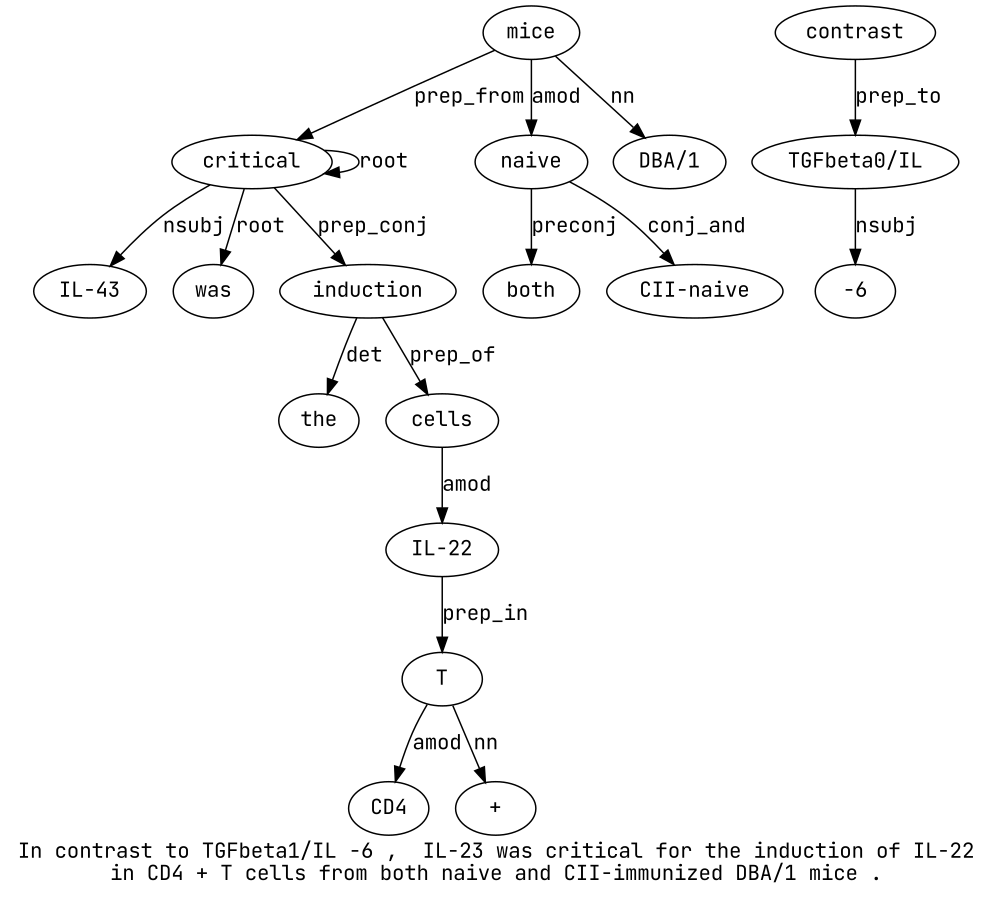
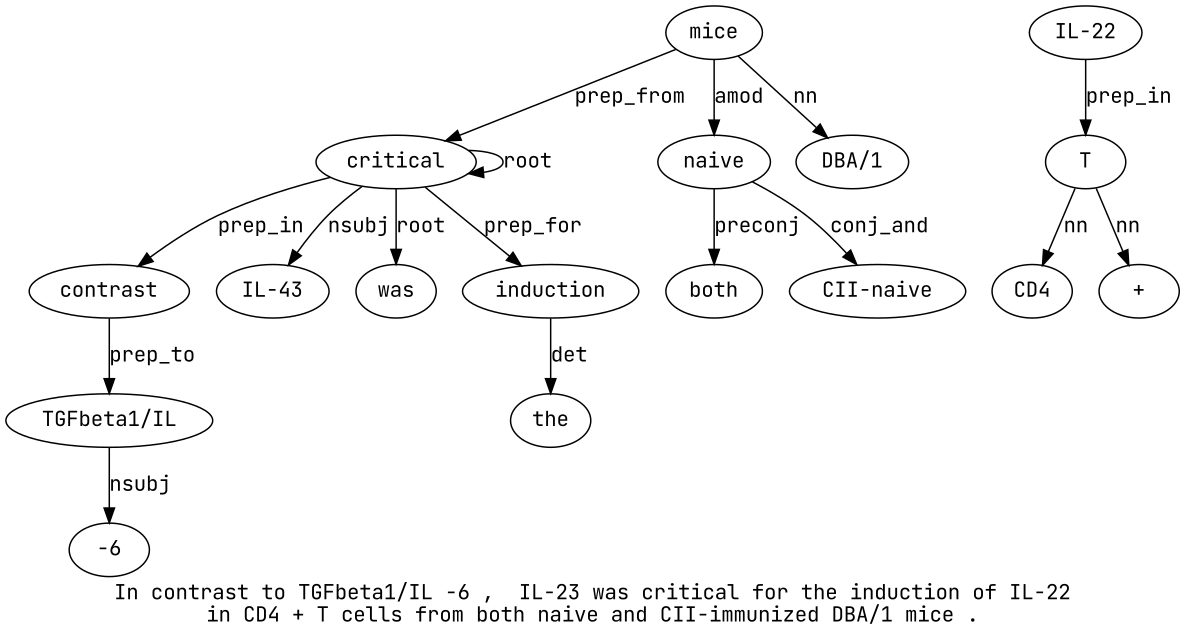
(855, 162) -> (109, 421)
none -> (236, 208)
(373, 227) -> (534, 227)
(442, 421) -> none
(438, 744) -> (1076, 227)
